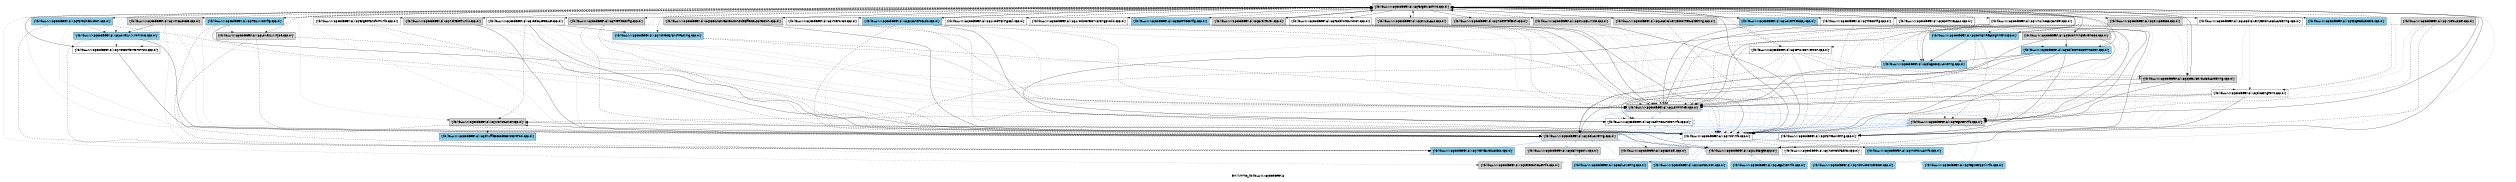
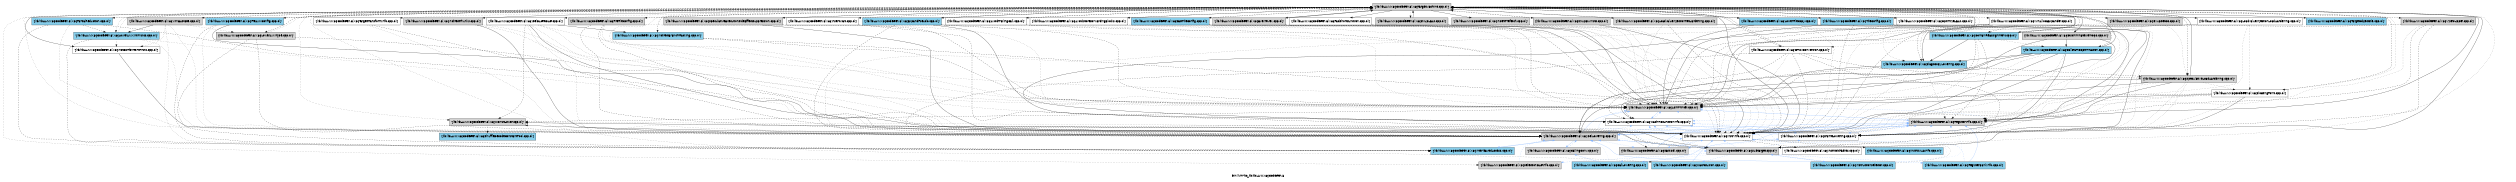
none -> (1925, 9)
(1857, 21) -> (1857, 21)
(810, 133) -> (810, 133)
(1769, 165) -> none
